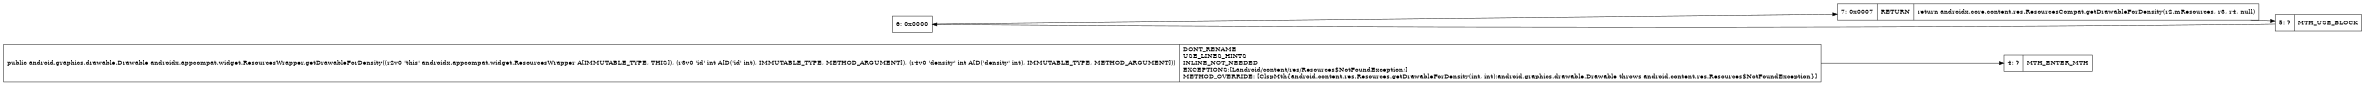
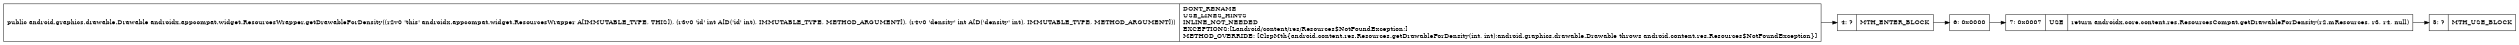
(1896, 12) -> (2057, 22)
(1606, 27) -> (1939, 23)
(2058, 63) -> (1895, 22)
